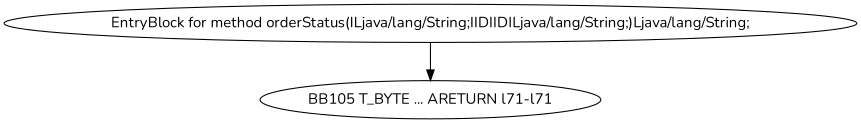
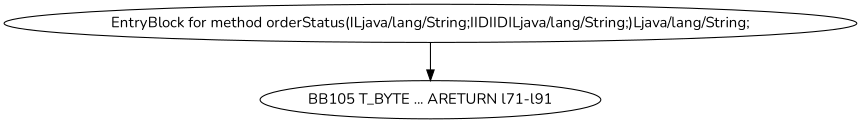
(430, 100) -> (430, 100)
